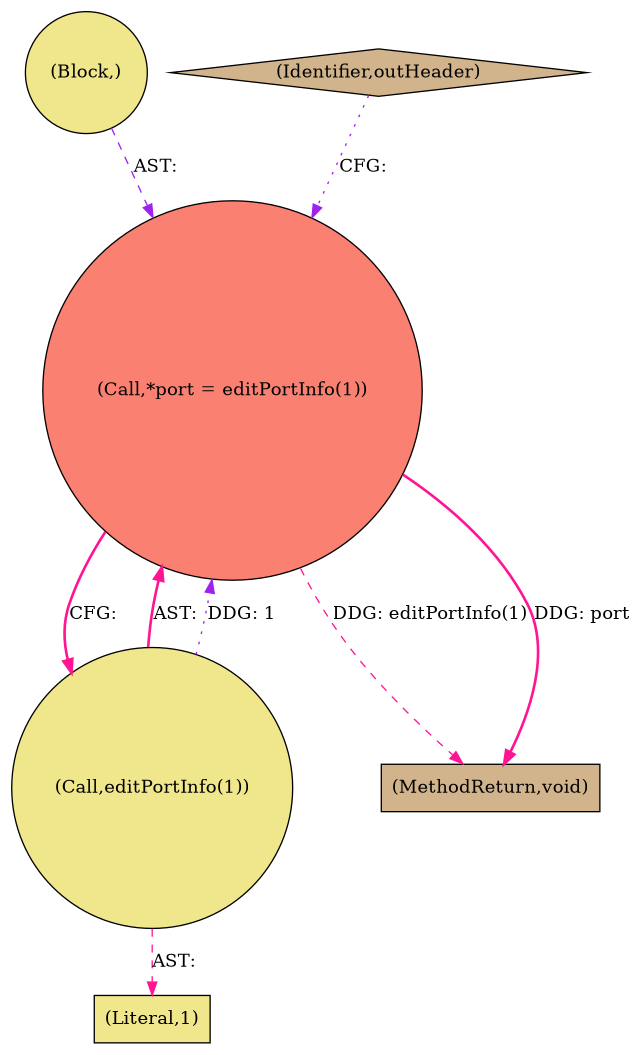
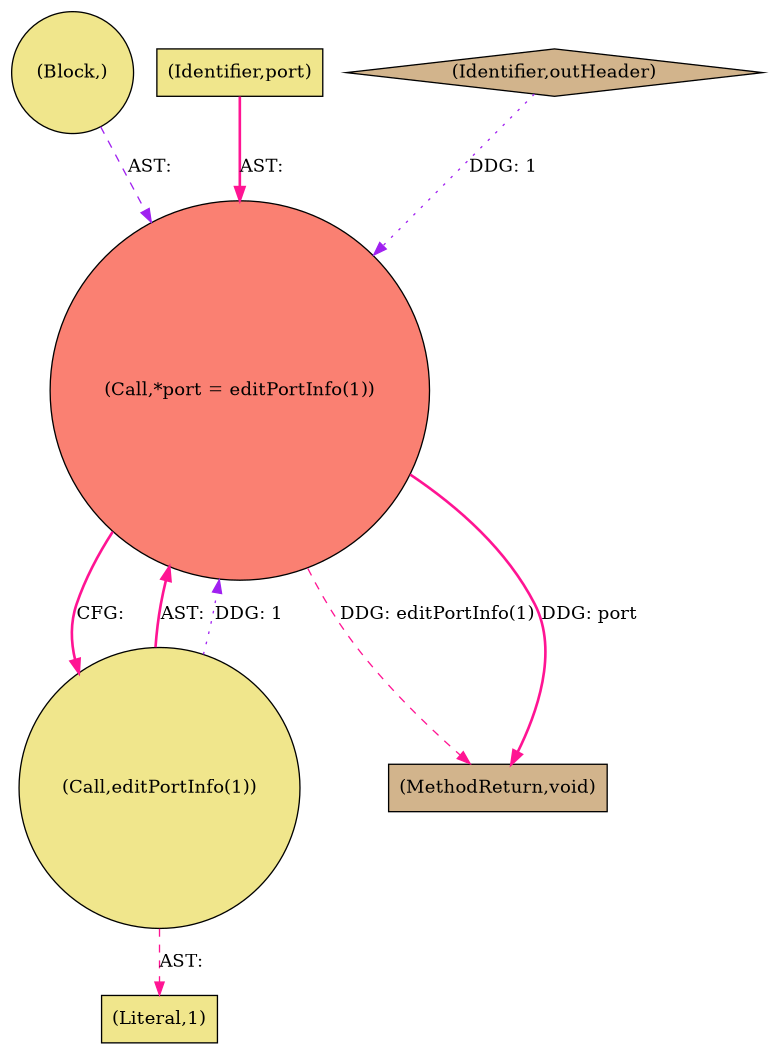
none -> (240, 73)
(366, 167) -> (503, 167)
